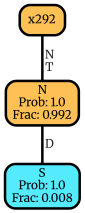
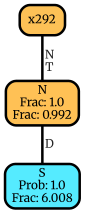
(42, 103) -> (42, 103)
(42, 186) -> (42, 186)
